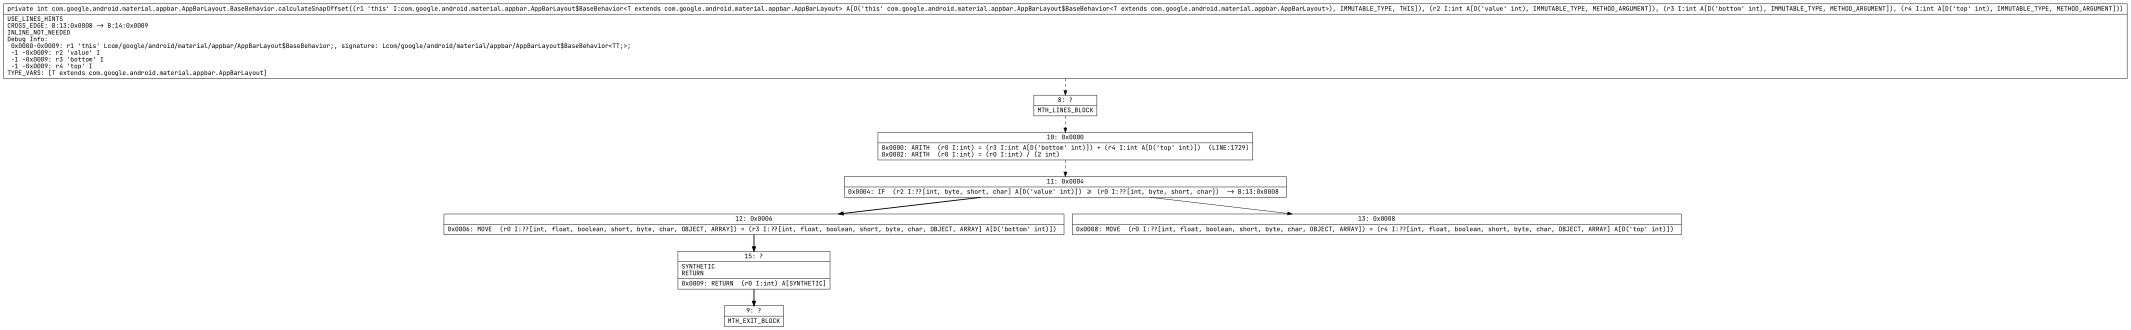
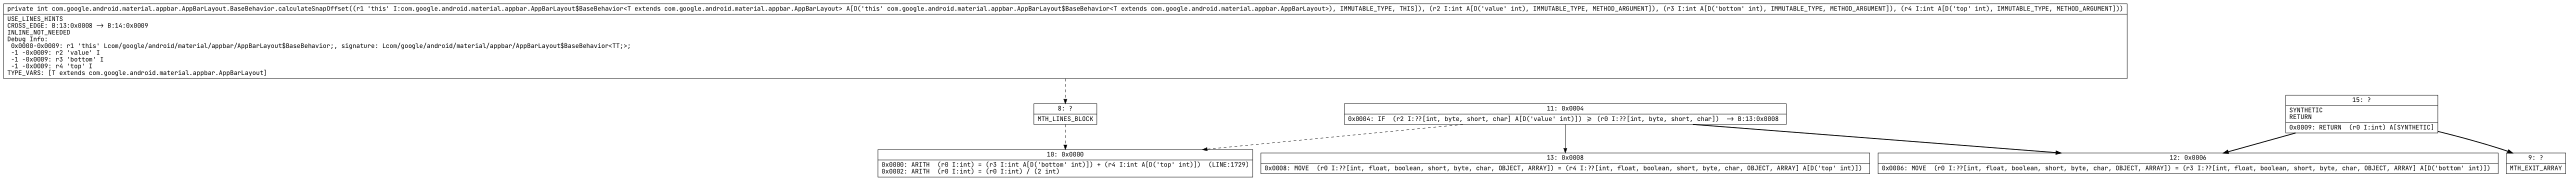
(1065, 166) -> (1335, 137)
(754, 241) -> (2262, 142)
(754, 321) -> (2536, 168)
